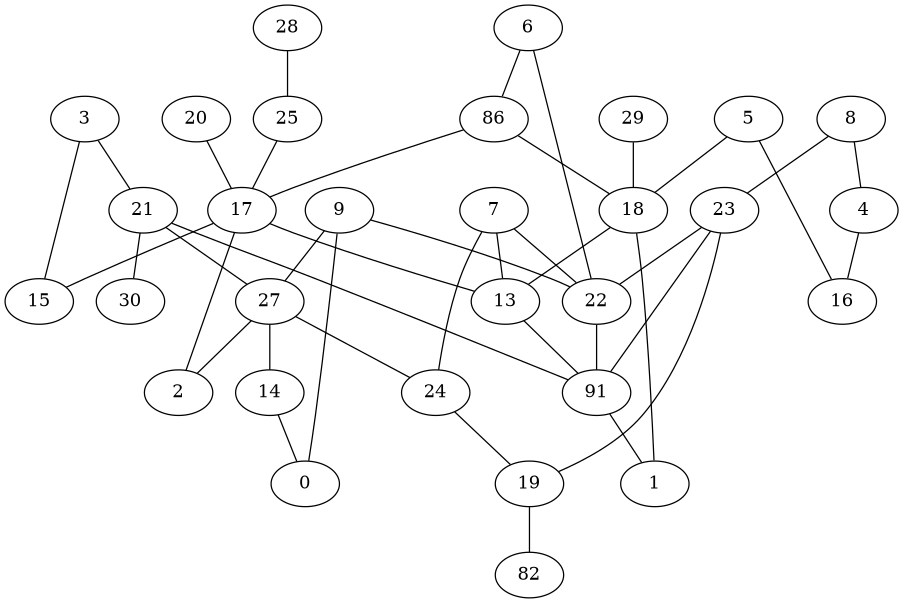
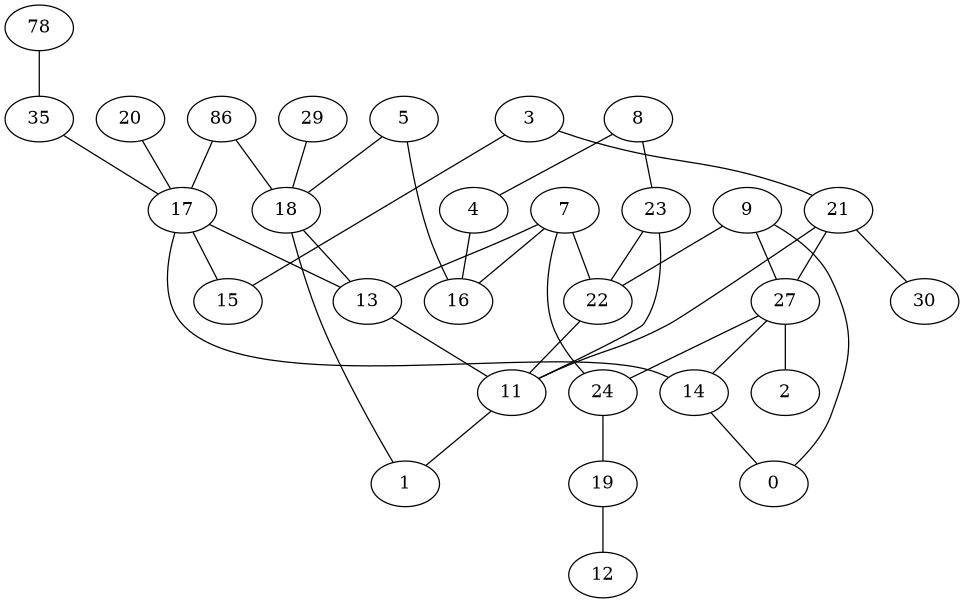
(288, 28) -> (39, 28)
(528, 28) -> none
(288, 119) -> (39, 119)
none -> (512, 256)
(210, 301) -> (374, 365)
(670, 375) -> none
(597, 393) -> (512, 393)
(529, 575) -> (603, 575)
